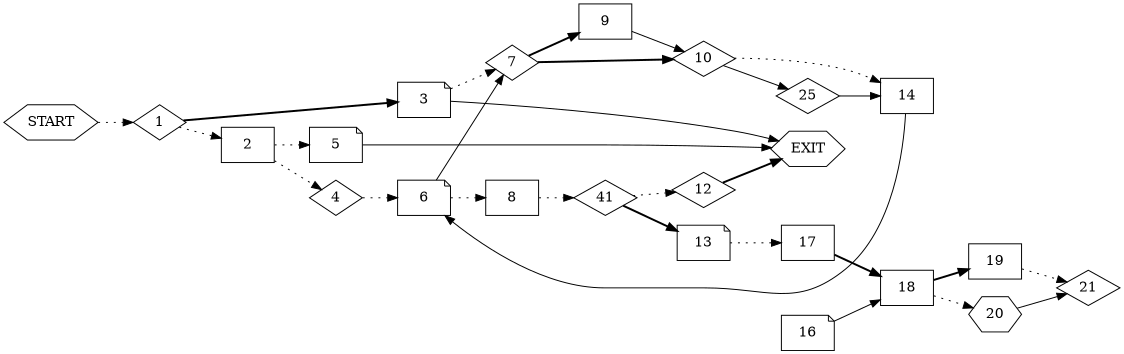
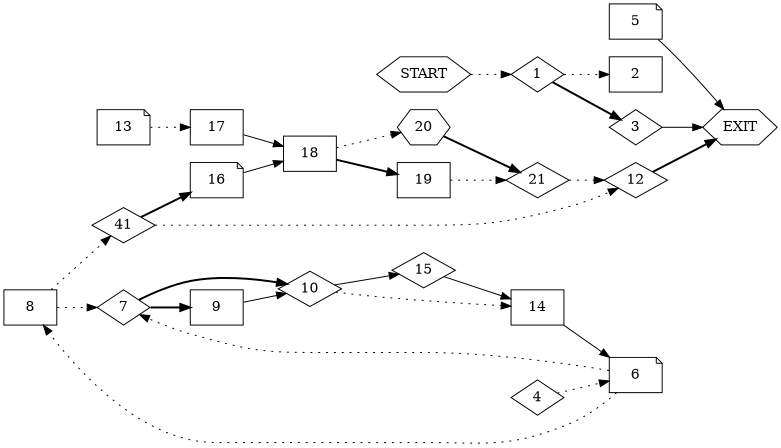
(469, 81) -> (72, 307)
(808, 96) -> (424, 270)
(424, 100) -> (636, 127)
(467, 132) -> (377, 353)
(287, 145) -> none
(294, 173) -> none
none -> (582, 180)
(645, 216) -> (161, 207)
(858, 266) -> (259, 139)
(1037, 302) -> (477, 152)
